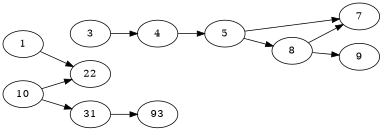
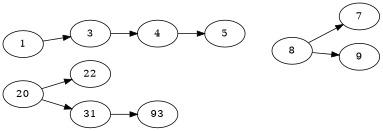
(288, 26) -> none
(255, 41) -> none
(53, 57) -> (53, 39)
(23, 94) -> (23, 94)
